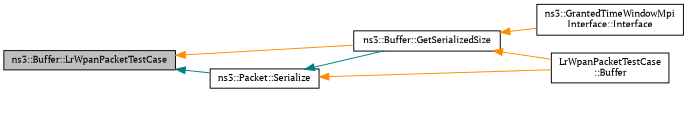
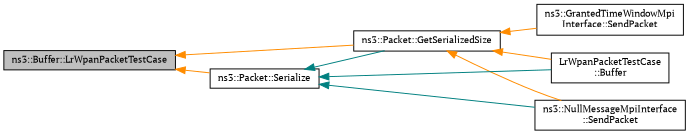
(610, 20) -> (610, 20)
(427, 41) -> (427, 41)
(198, 72) -> (198, 72)
(440, 73) -> (440, 73)
none -> (610, 115)
